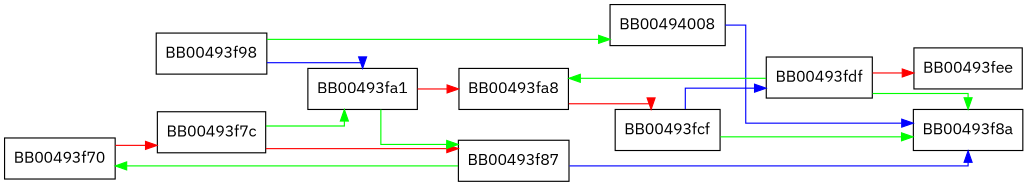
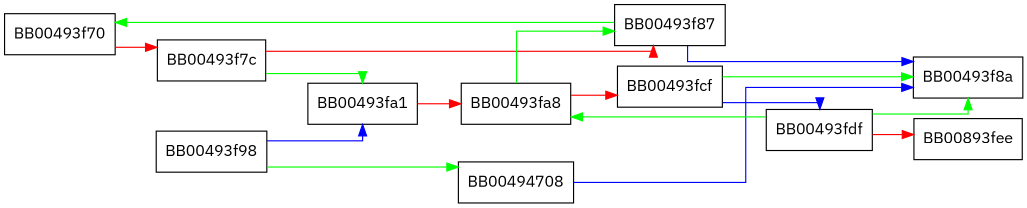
(668, 25) -> (516, 182)
(968, 68) -> (968, 139)
(381, 140) -> (534, 31)
